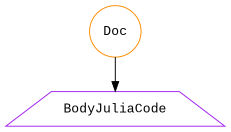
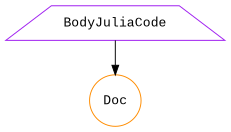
(115, 69) -> (115, 53)
